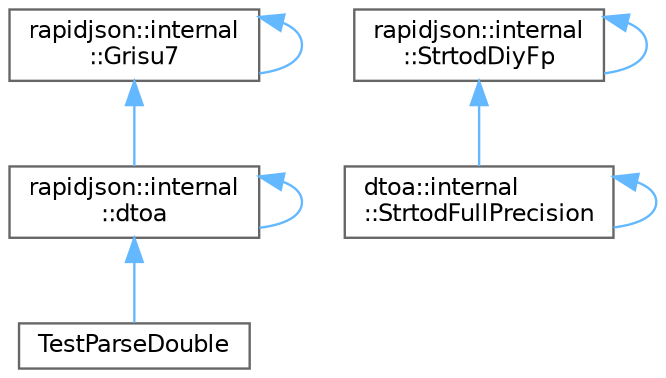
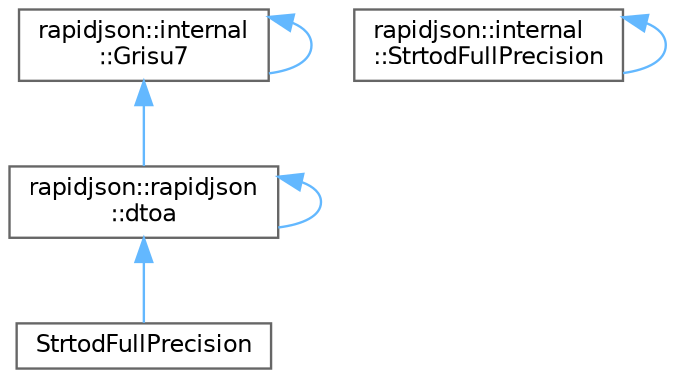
(479, 45) -> none
(134, 202) -> (144, 202)
(479, 202) -> (489, 45)
(134, 346) -> (144, 346)
